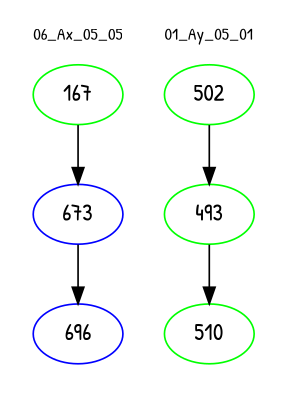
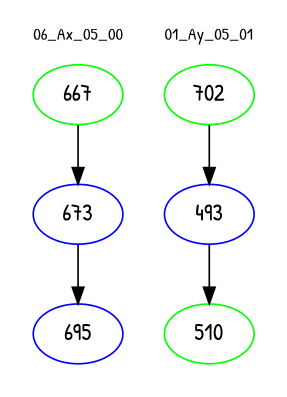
(79, 36) -> (79, 36)
(78, 95) -> (78, 95)
(209, 95) -> (209, 95)
(209, 214) -> (209, 214)
(78, 334) -> (78, 334)
